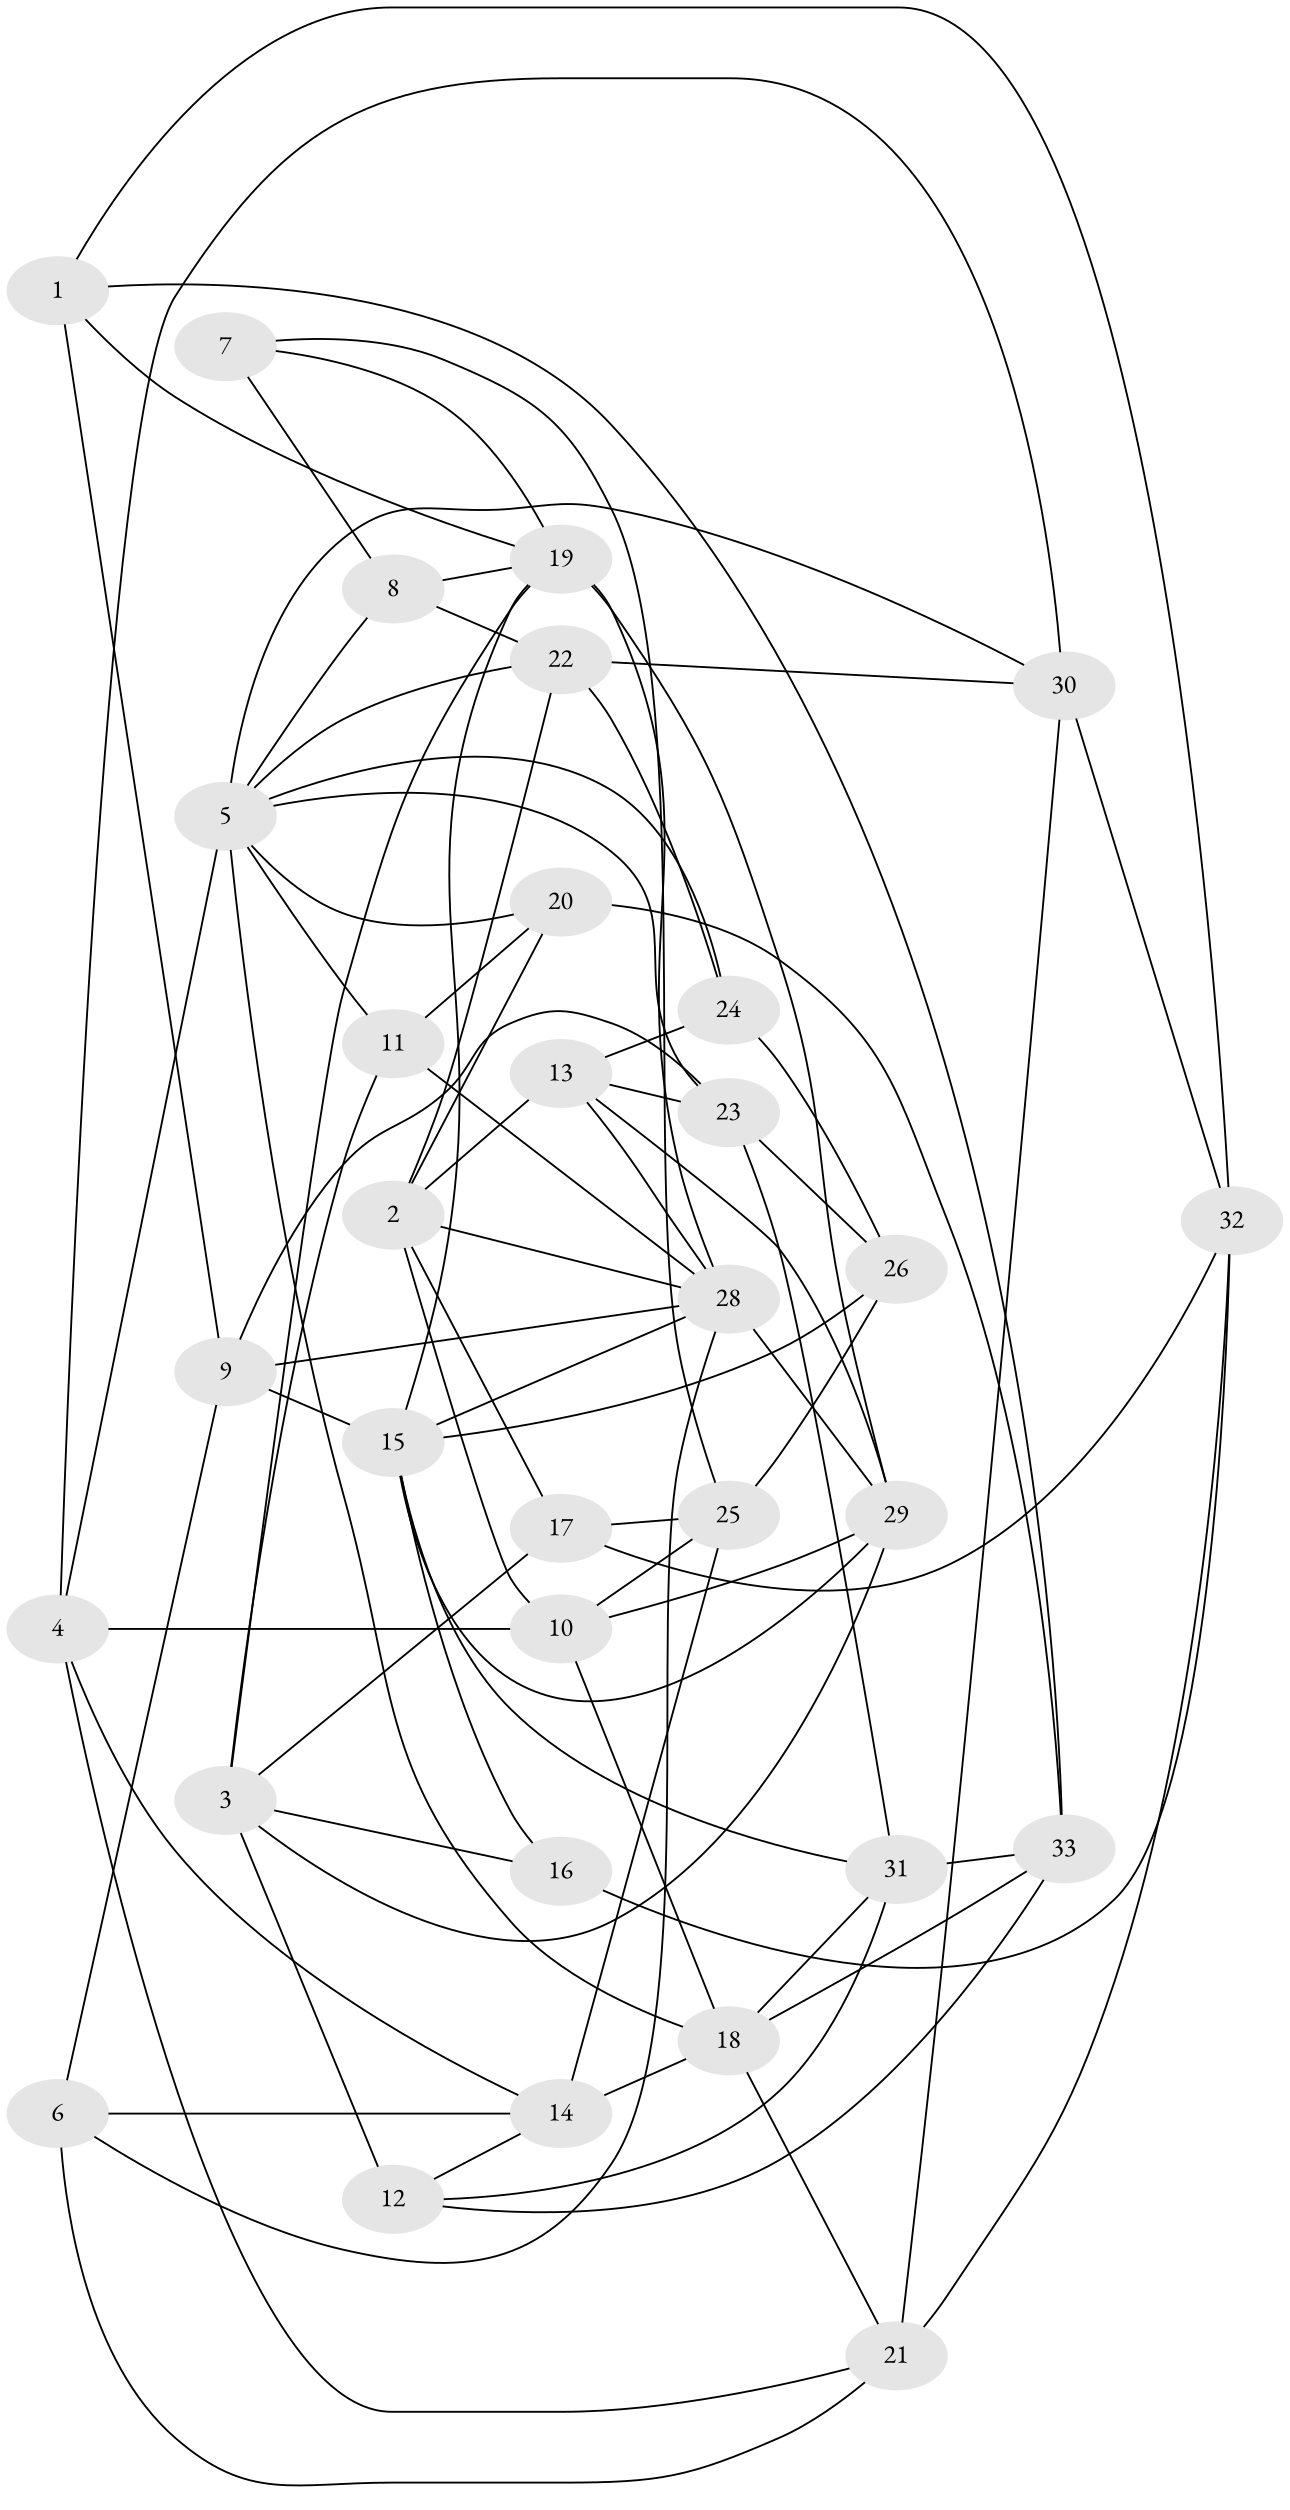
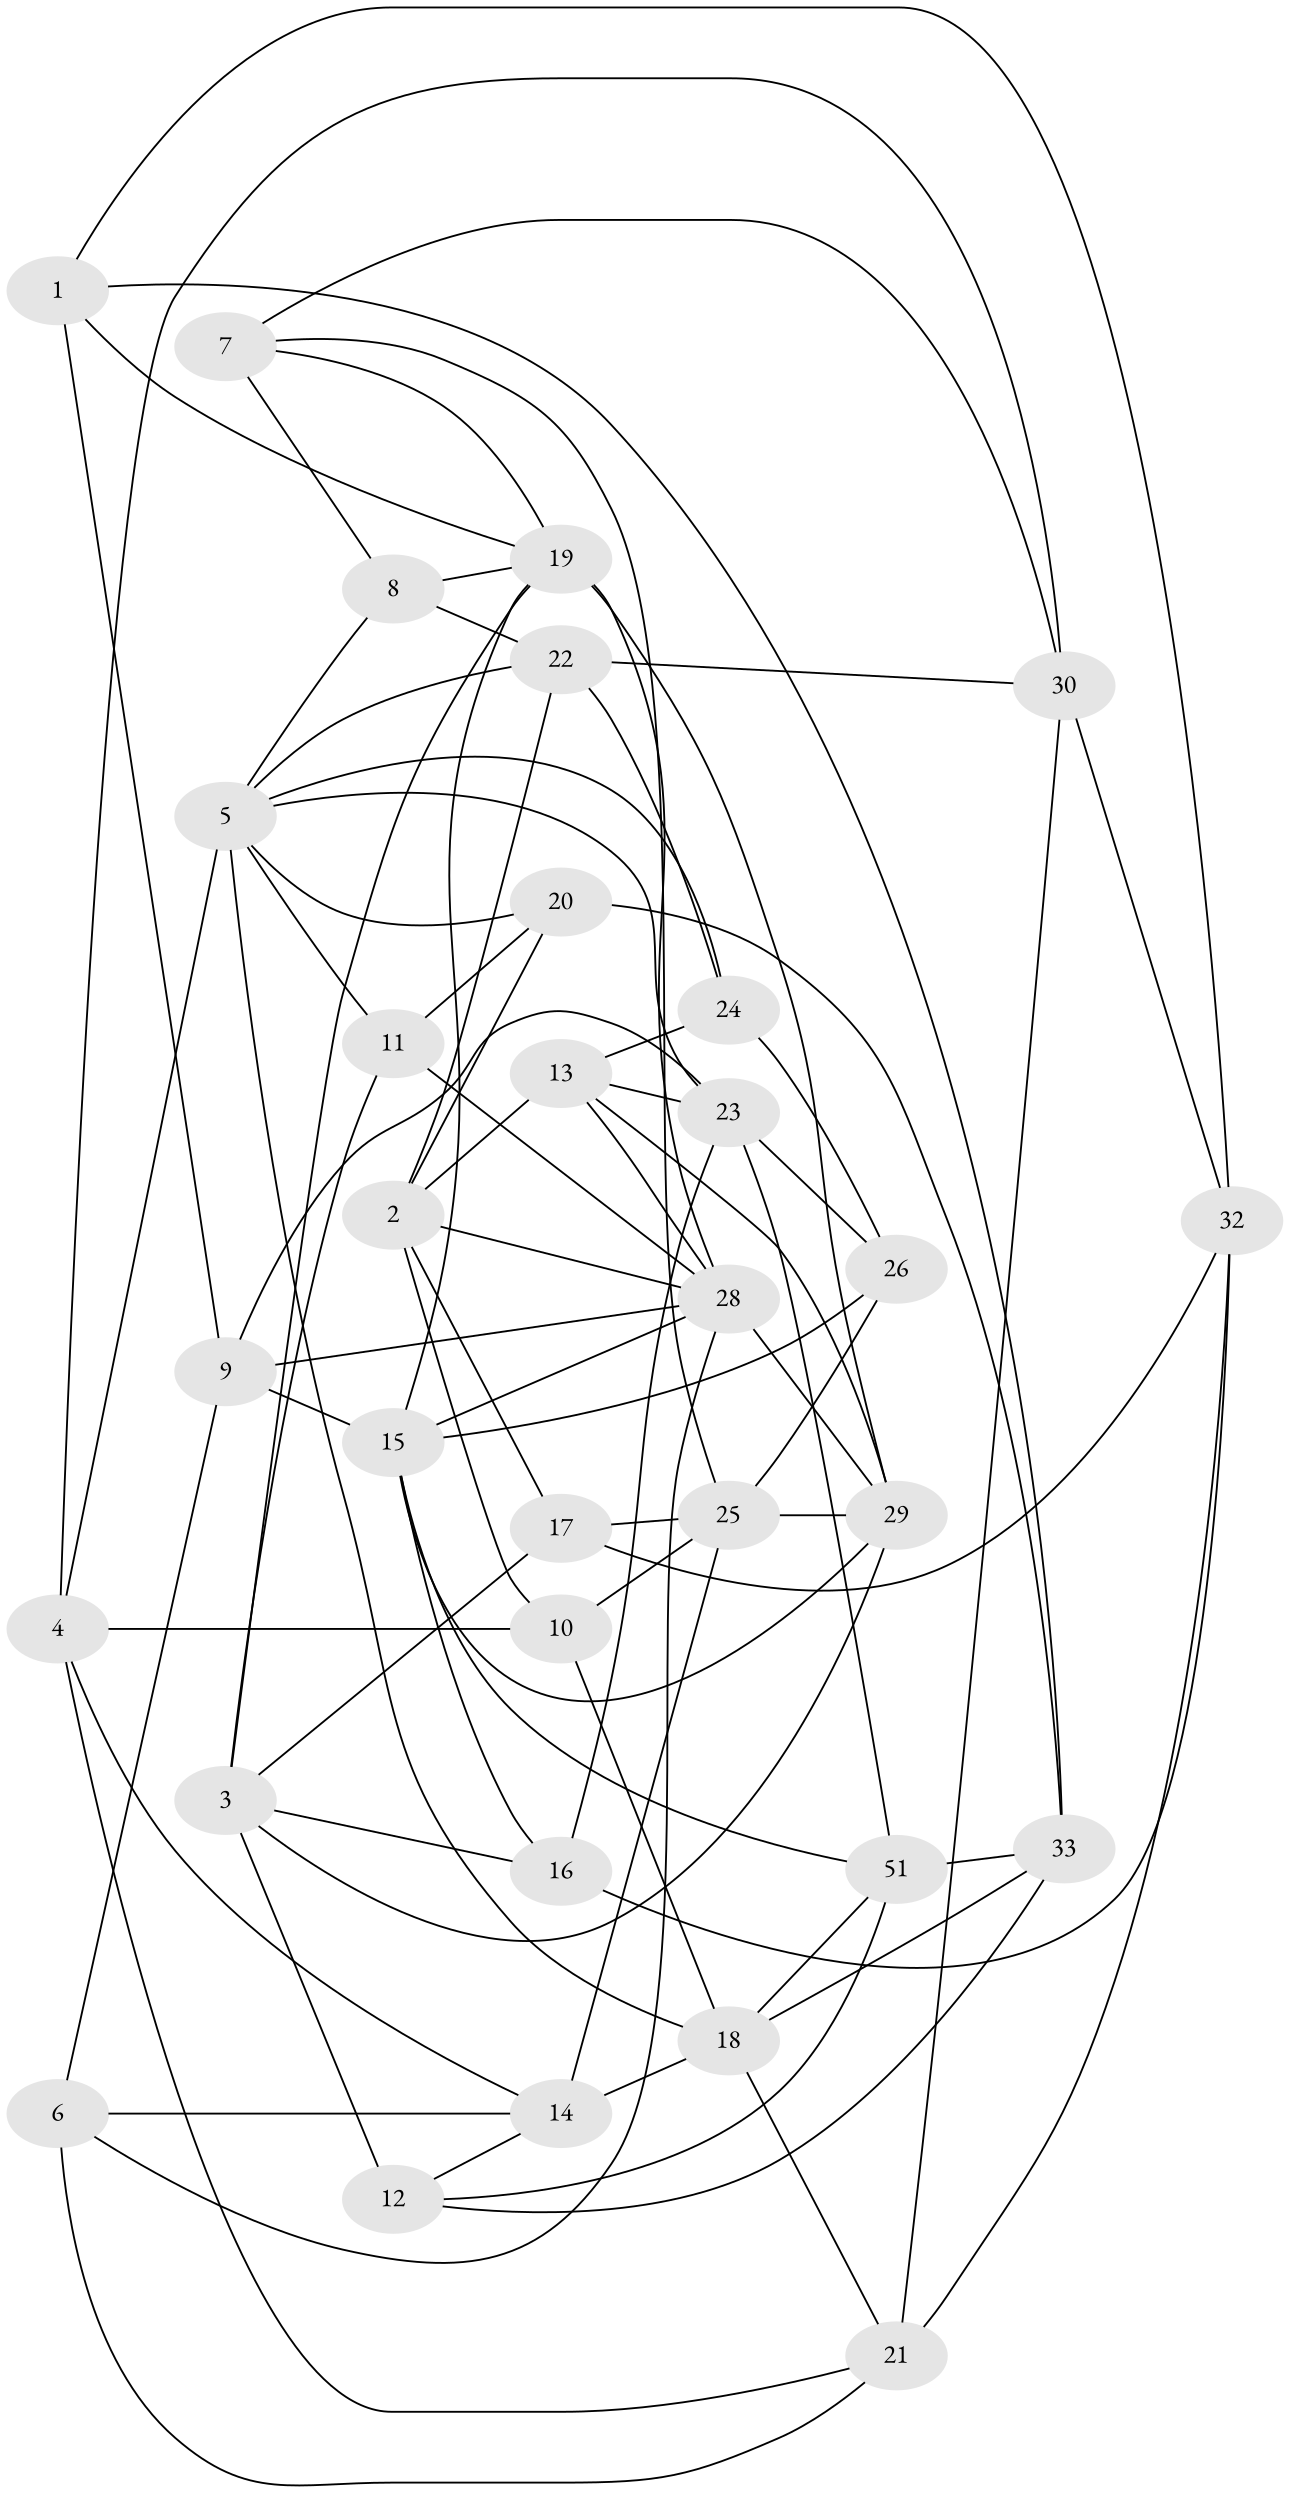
(558, 504) -> (775, 228)
none -> (639, 1490)
(758, 1573) -> (813, 1515)
(897, 1869) -> (897, 1869)
